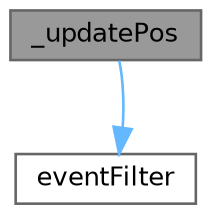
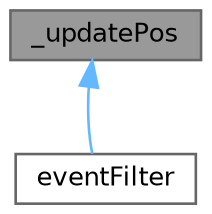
(123, 94) -> (88, 121)
